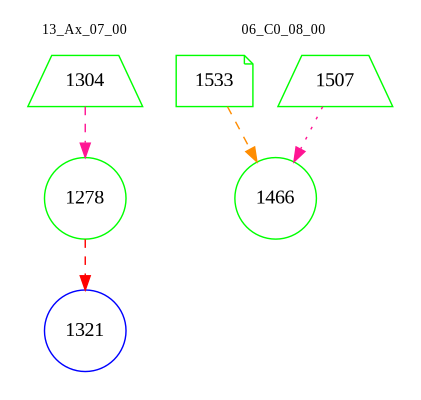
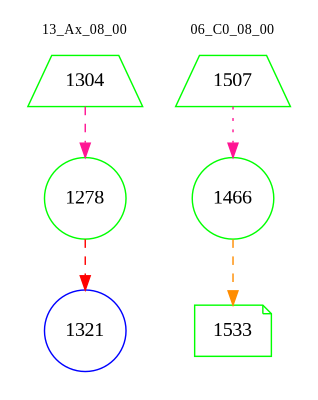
(85, 31) -> (85, 31)
(239, 128) -> (233, 265)
